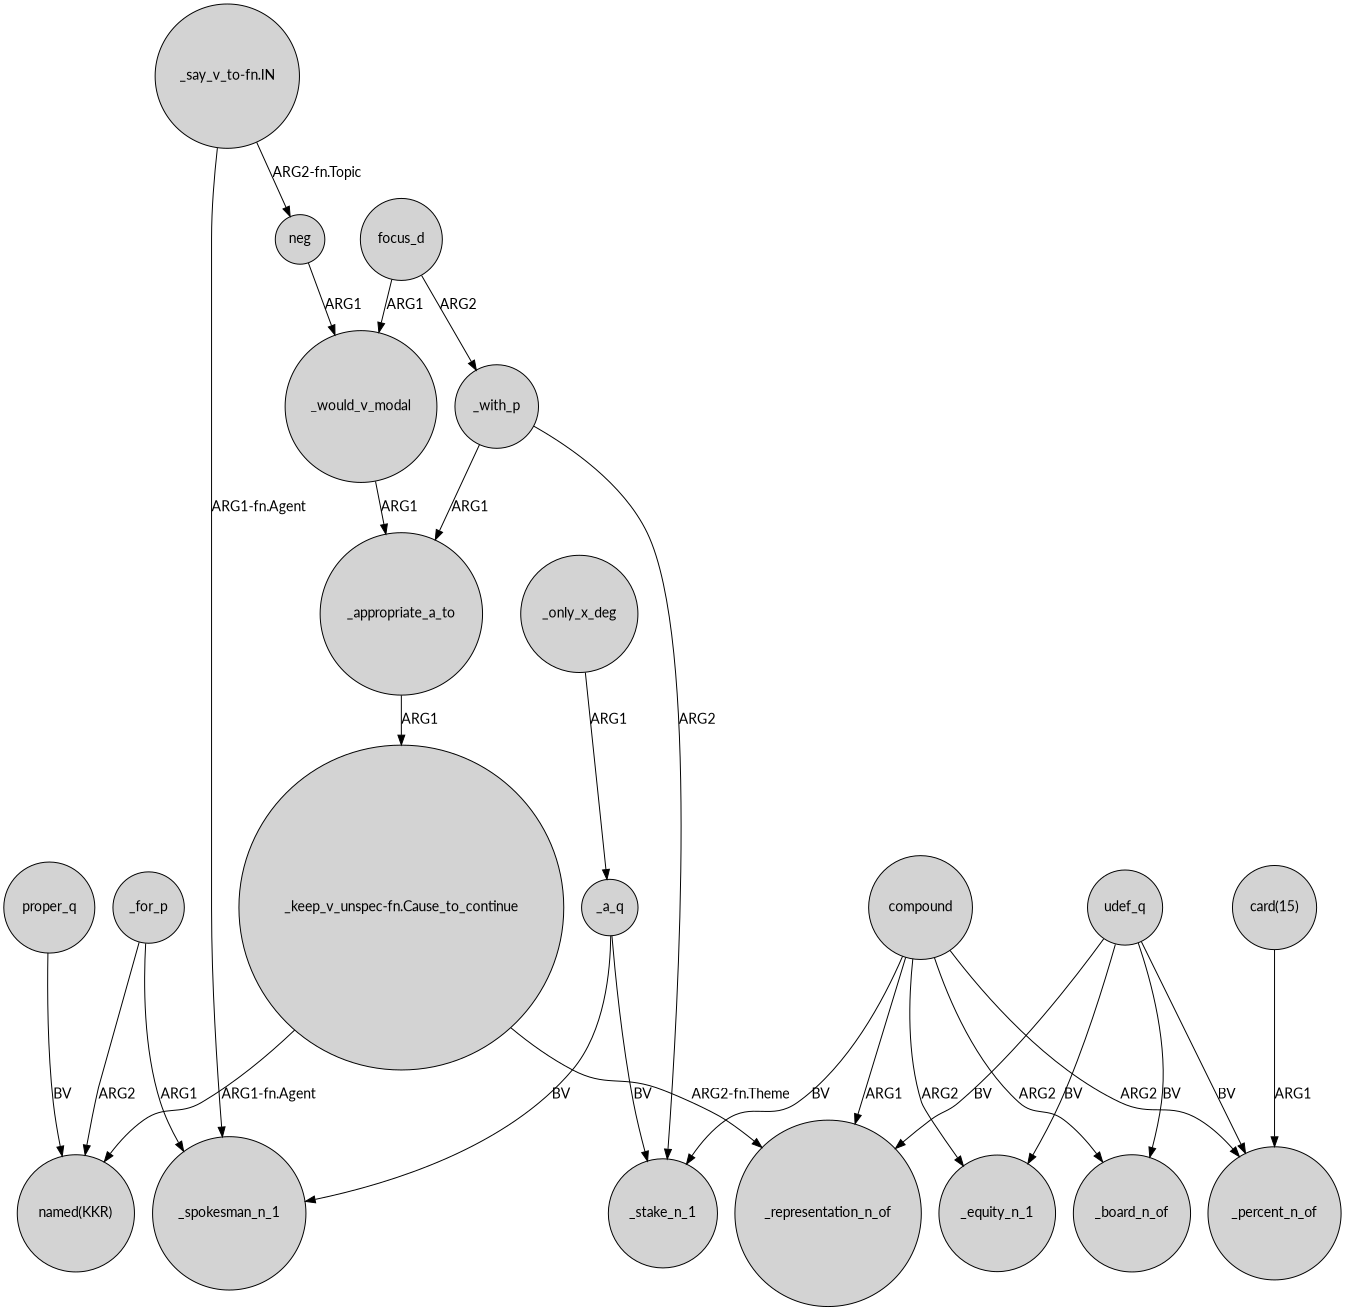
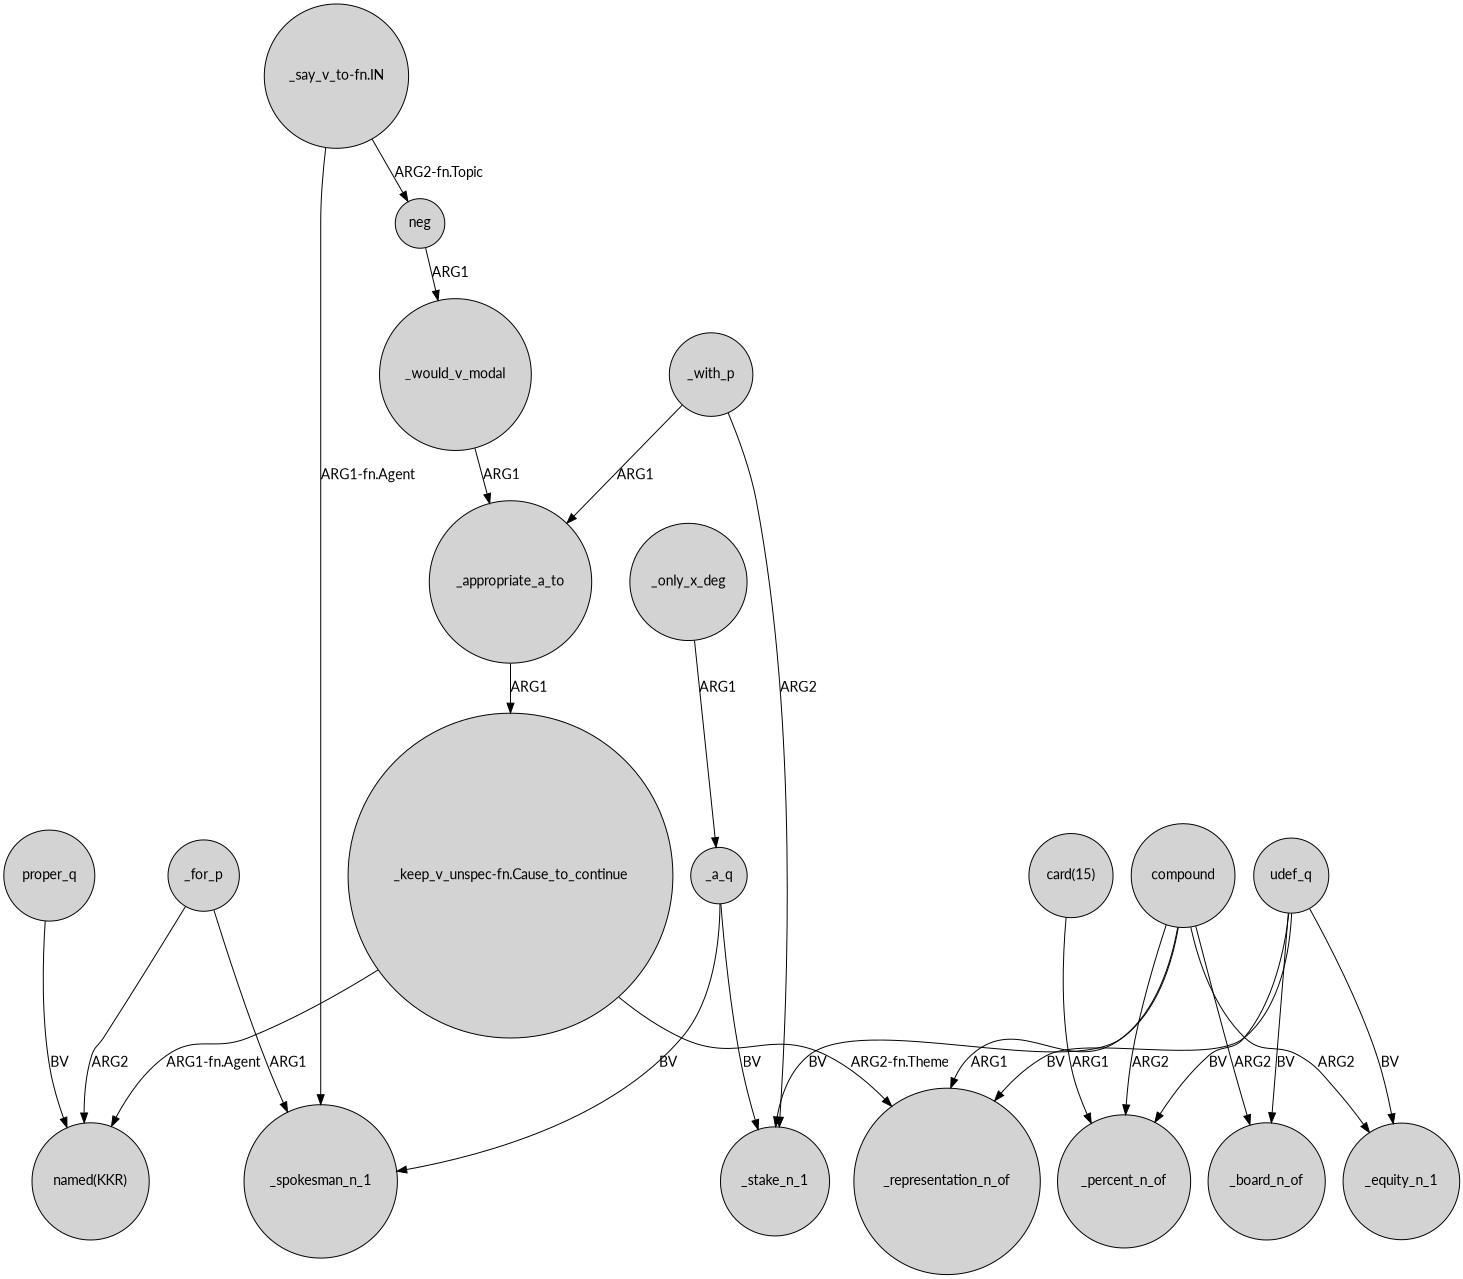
(401, 239) -> none
